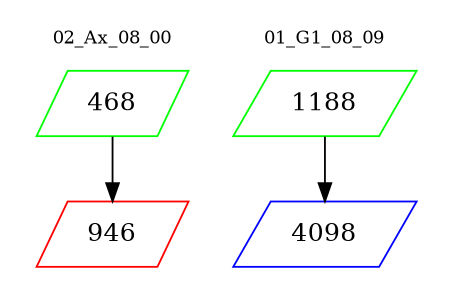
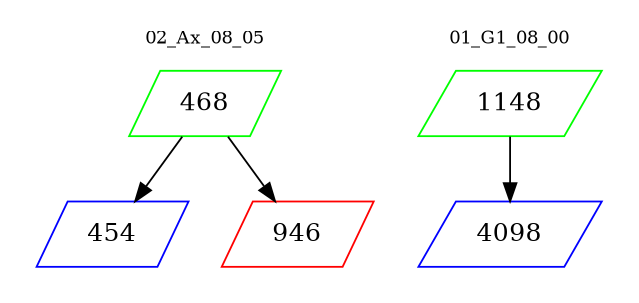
(113, 39) -> (205, 39)
(325, 39) -> (510, 39)
(325, 103) -> (510, 103)
none -> (113, 234)
